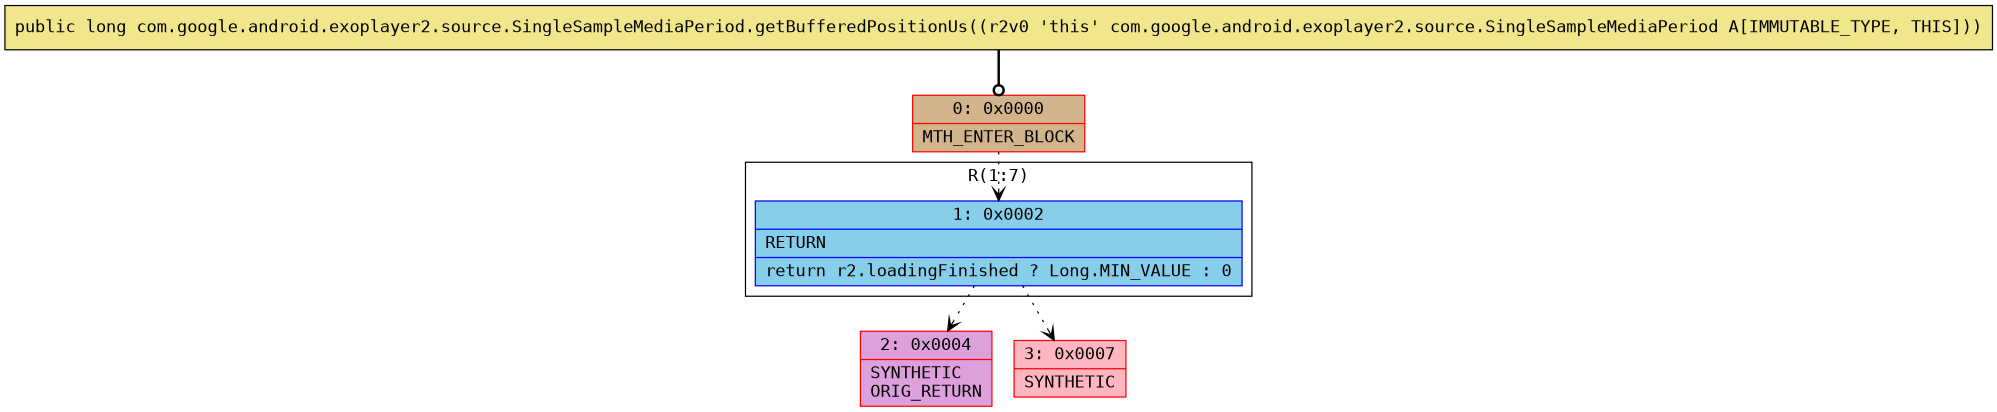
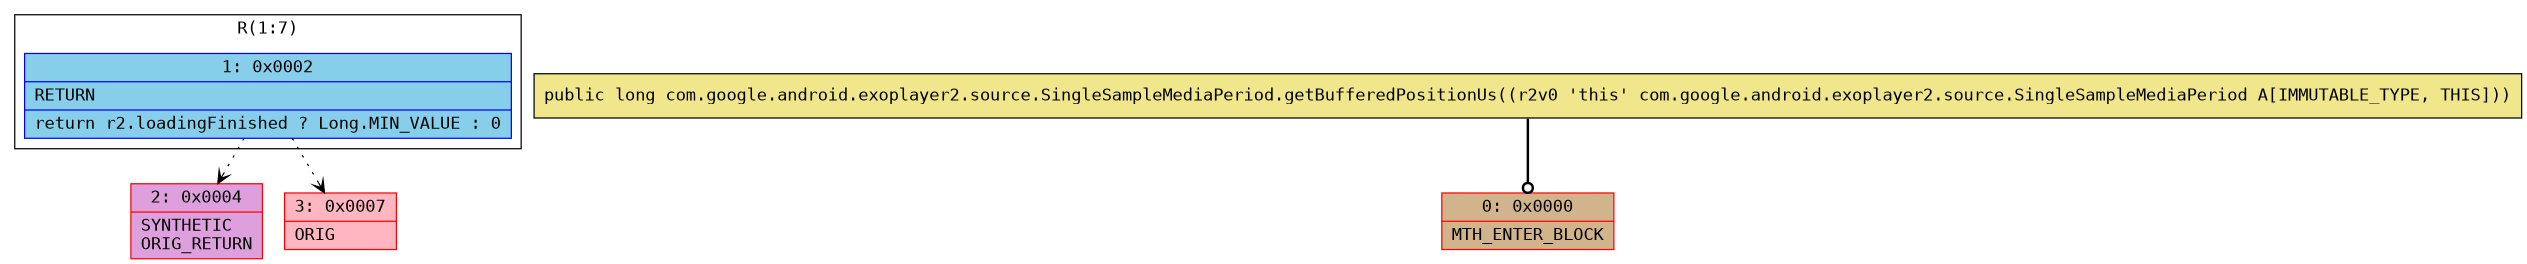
(999, 170) -> none
(1070, 382) -> (315, 235)
